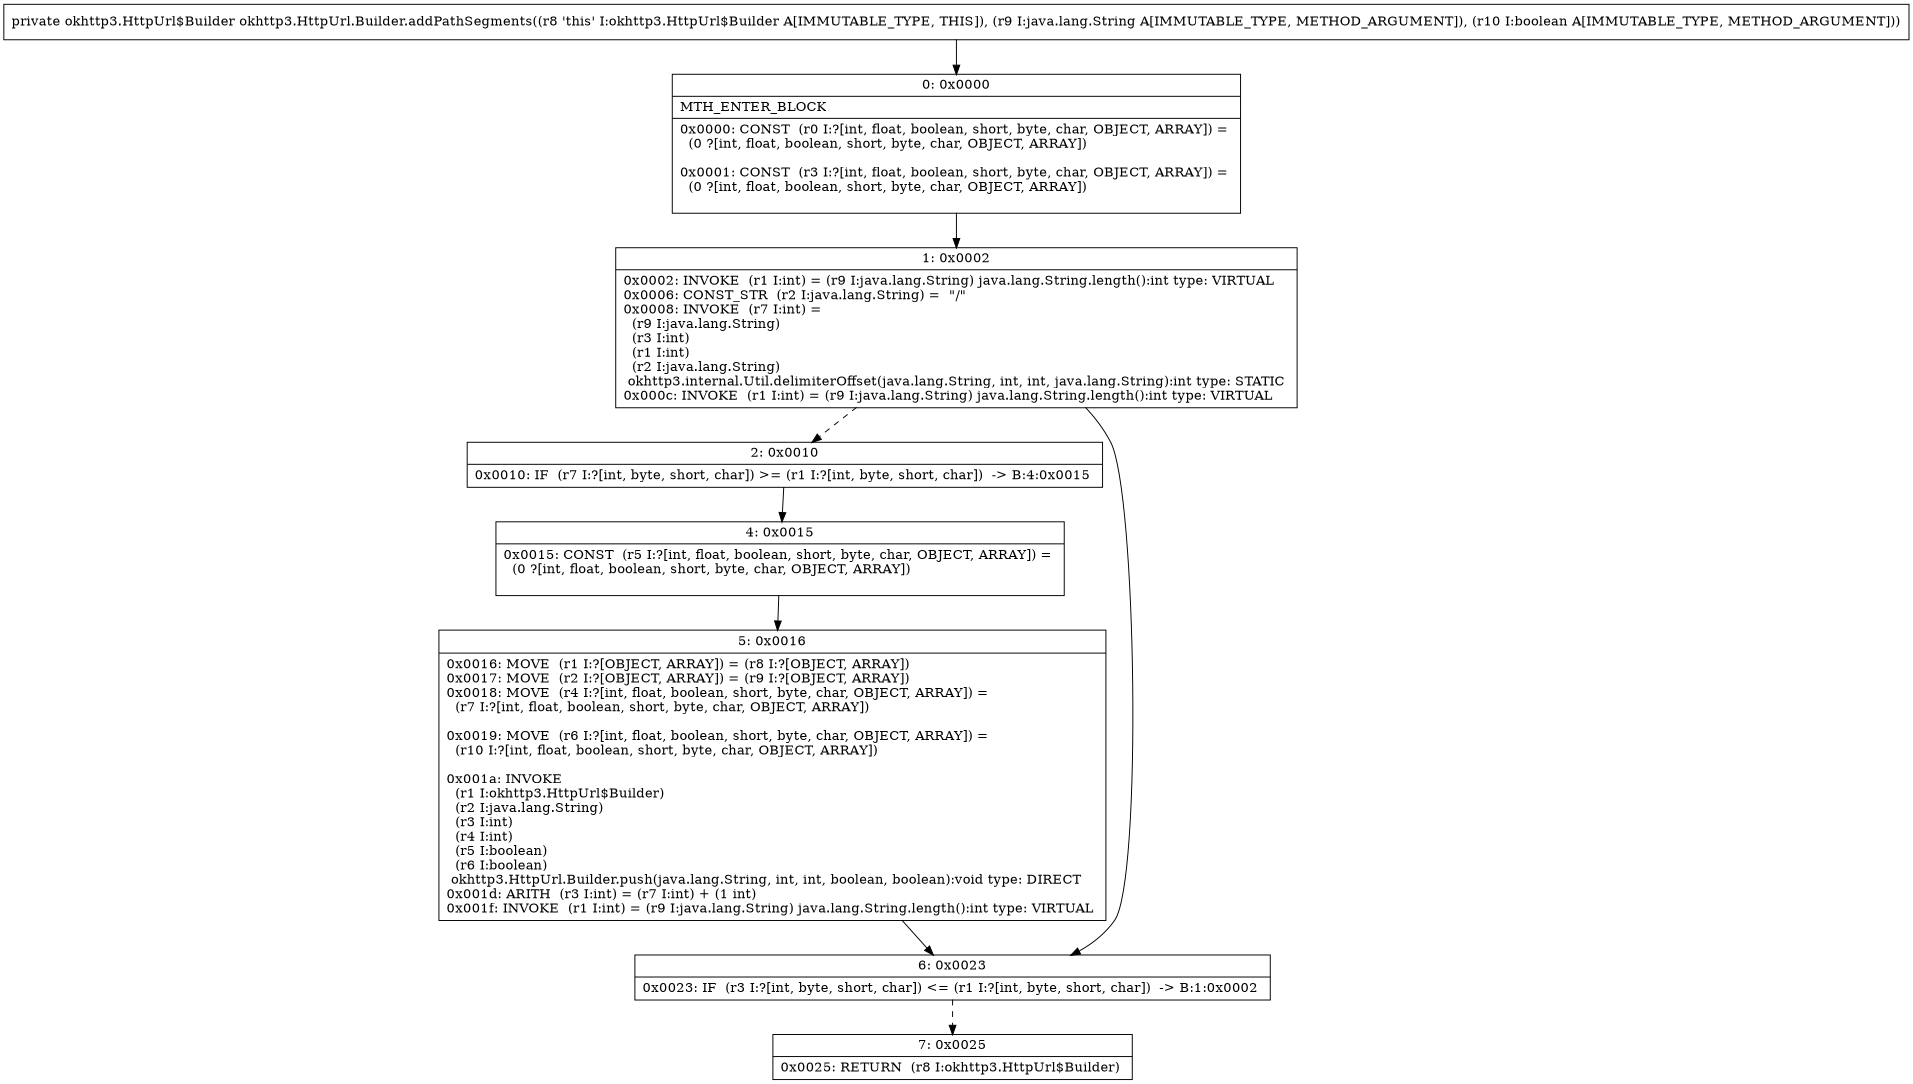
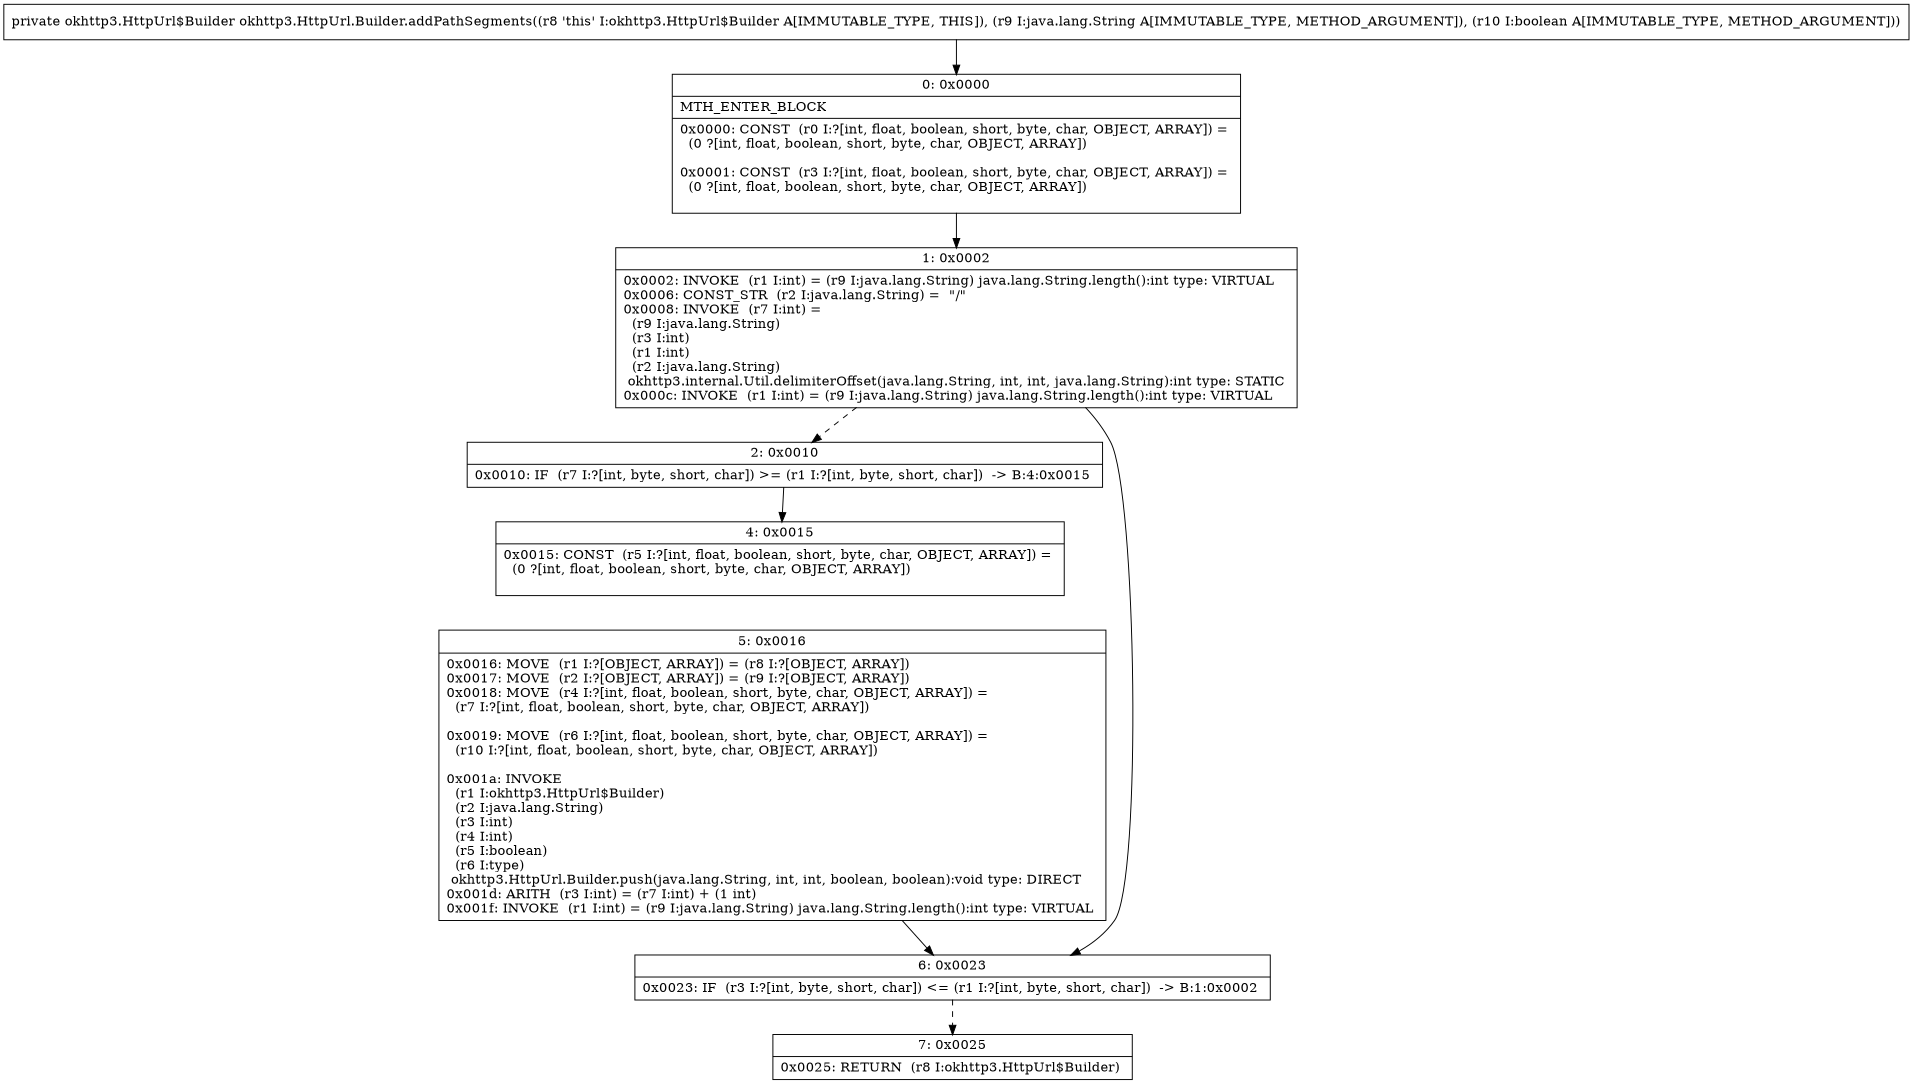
(778, 608) -> none
(497, 865) -> (486, 865)
